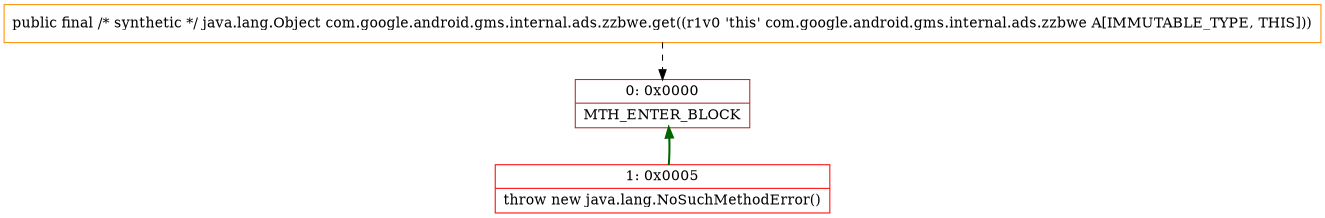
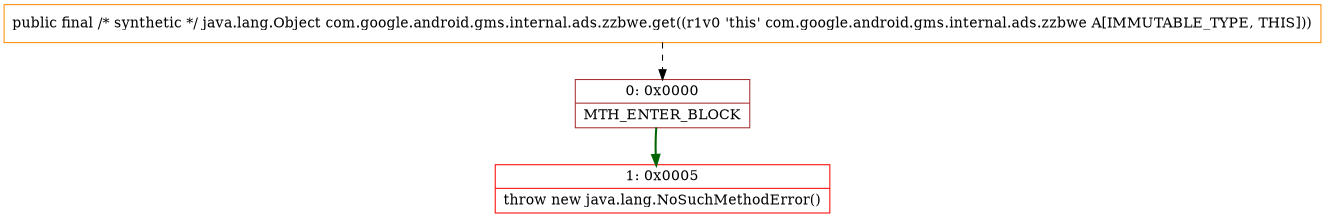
(669, 151) -> (656, 141)
